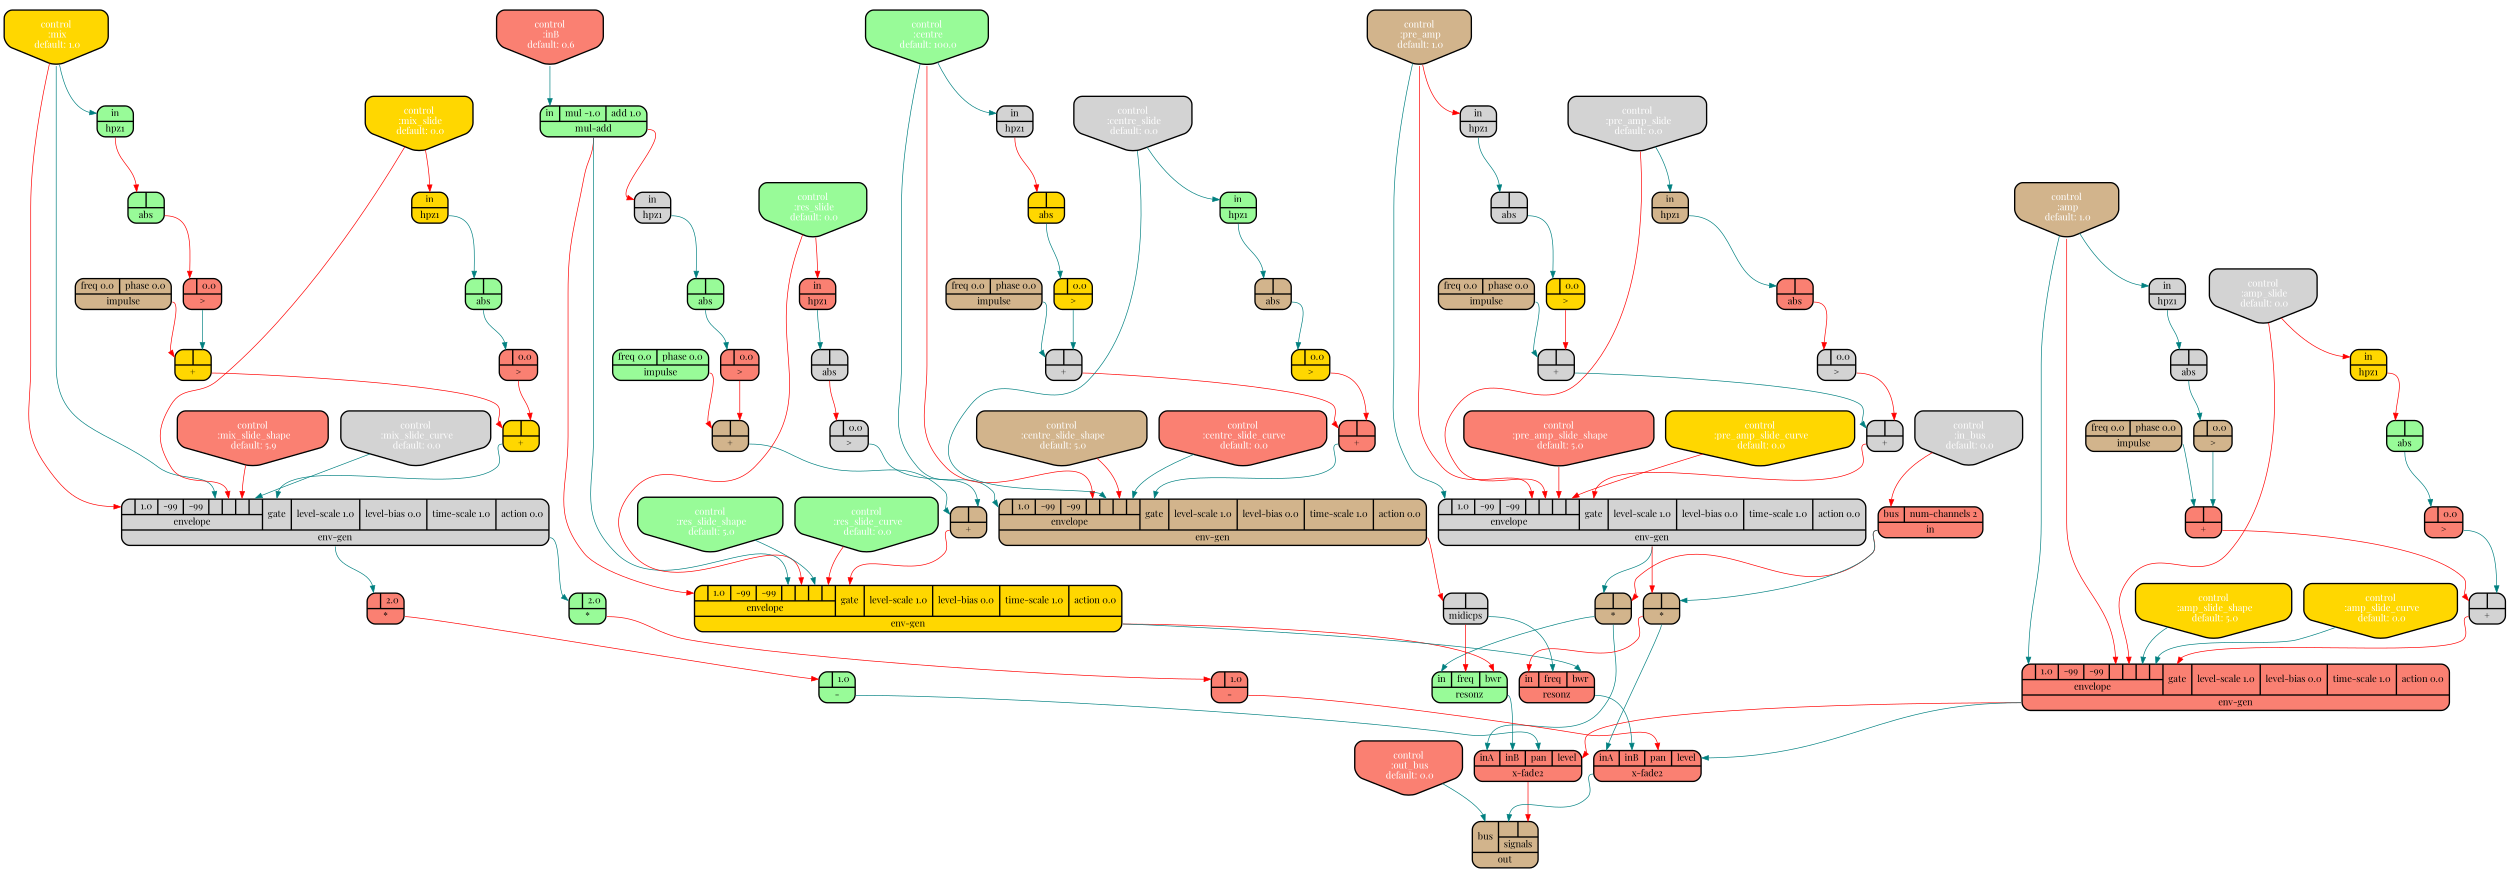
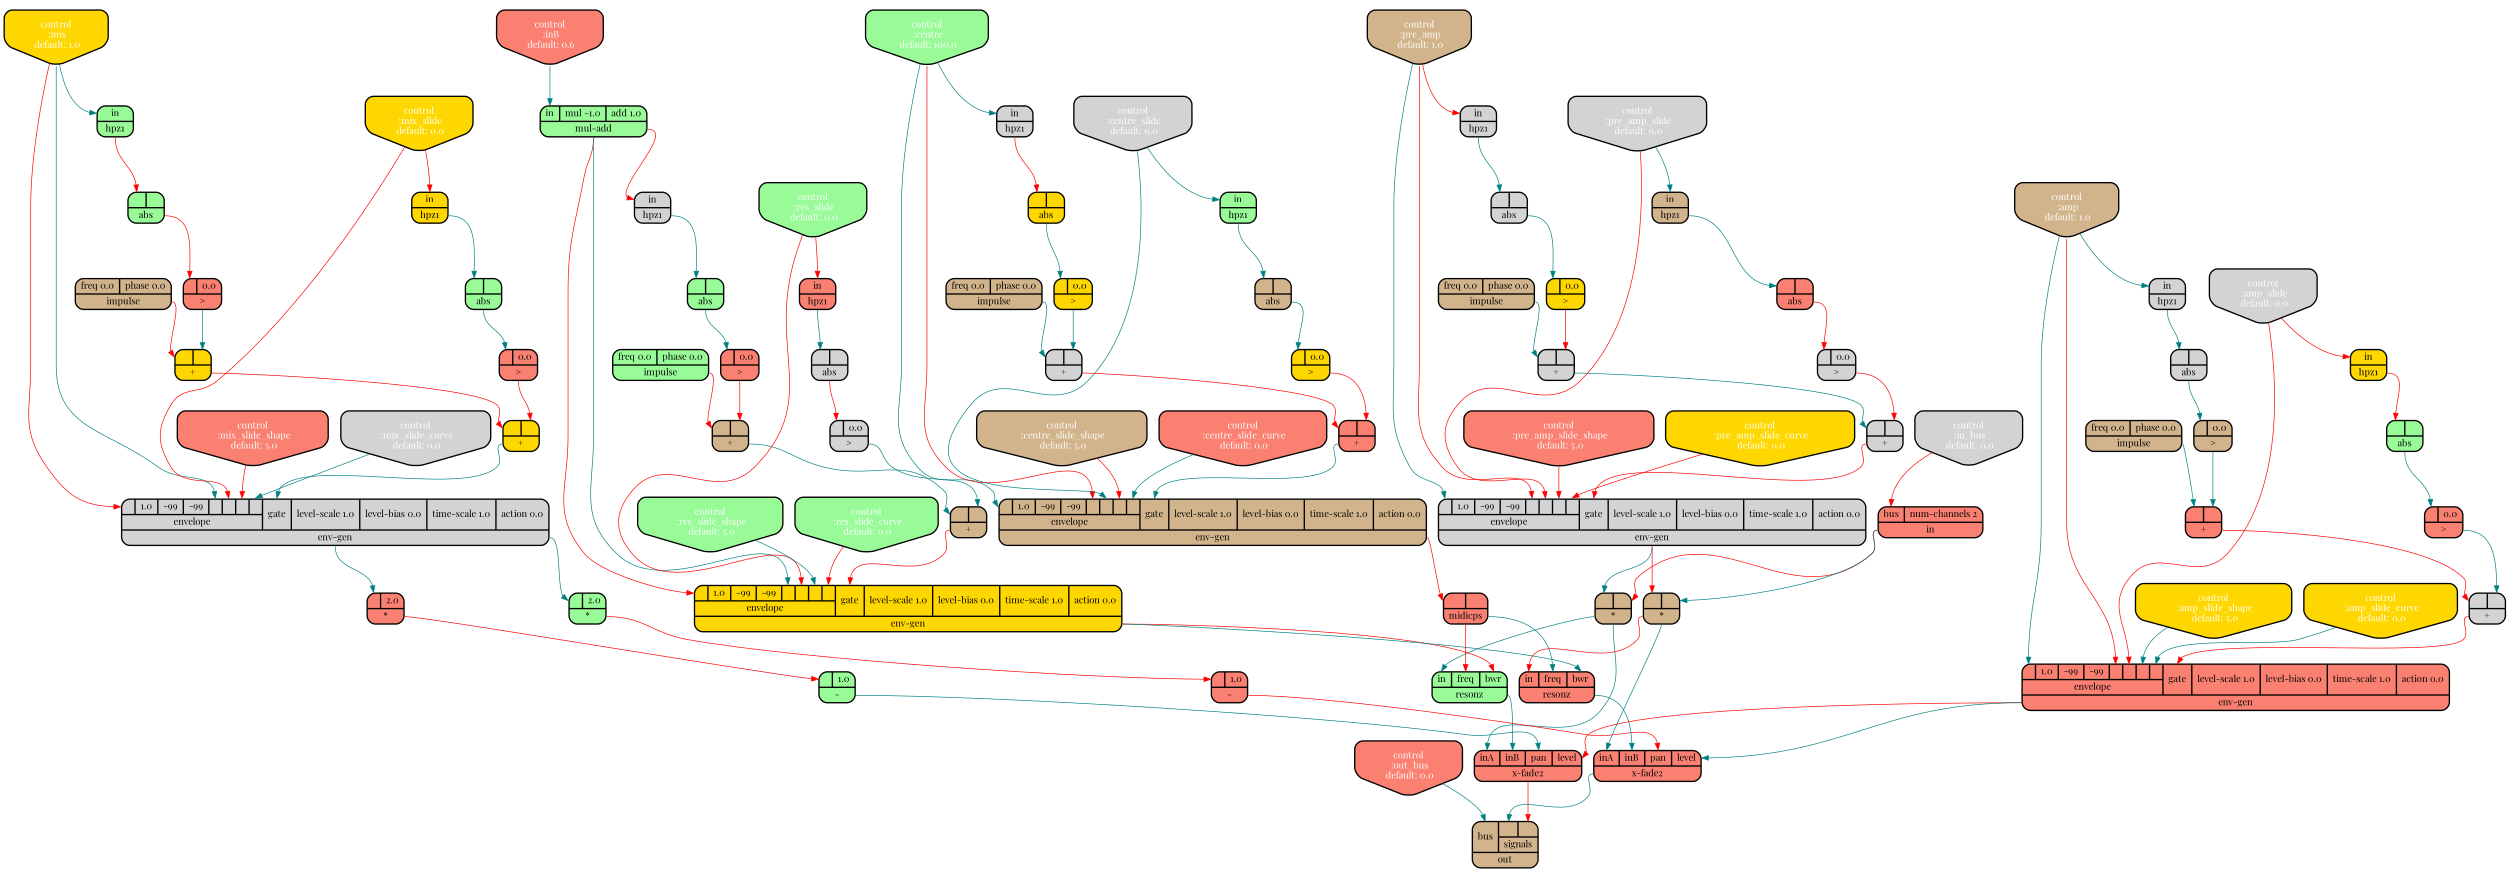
(253, 436) -> (253, 436)
(1466, 609) -> (1466, 609)
